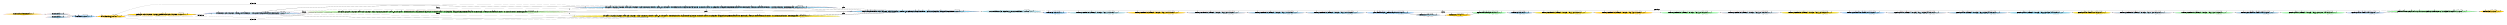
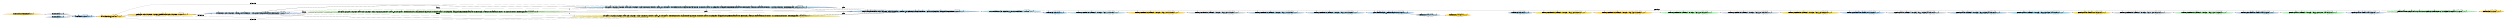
(1489, 13) -> none
